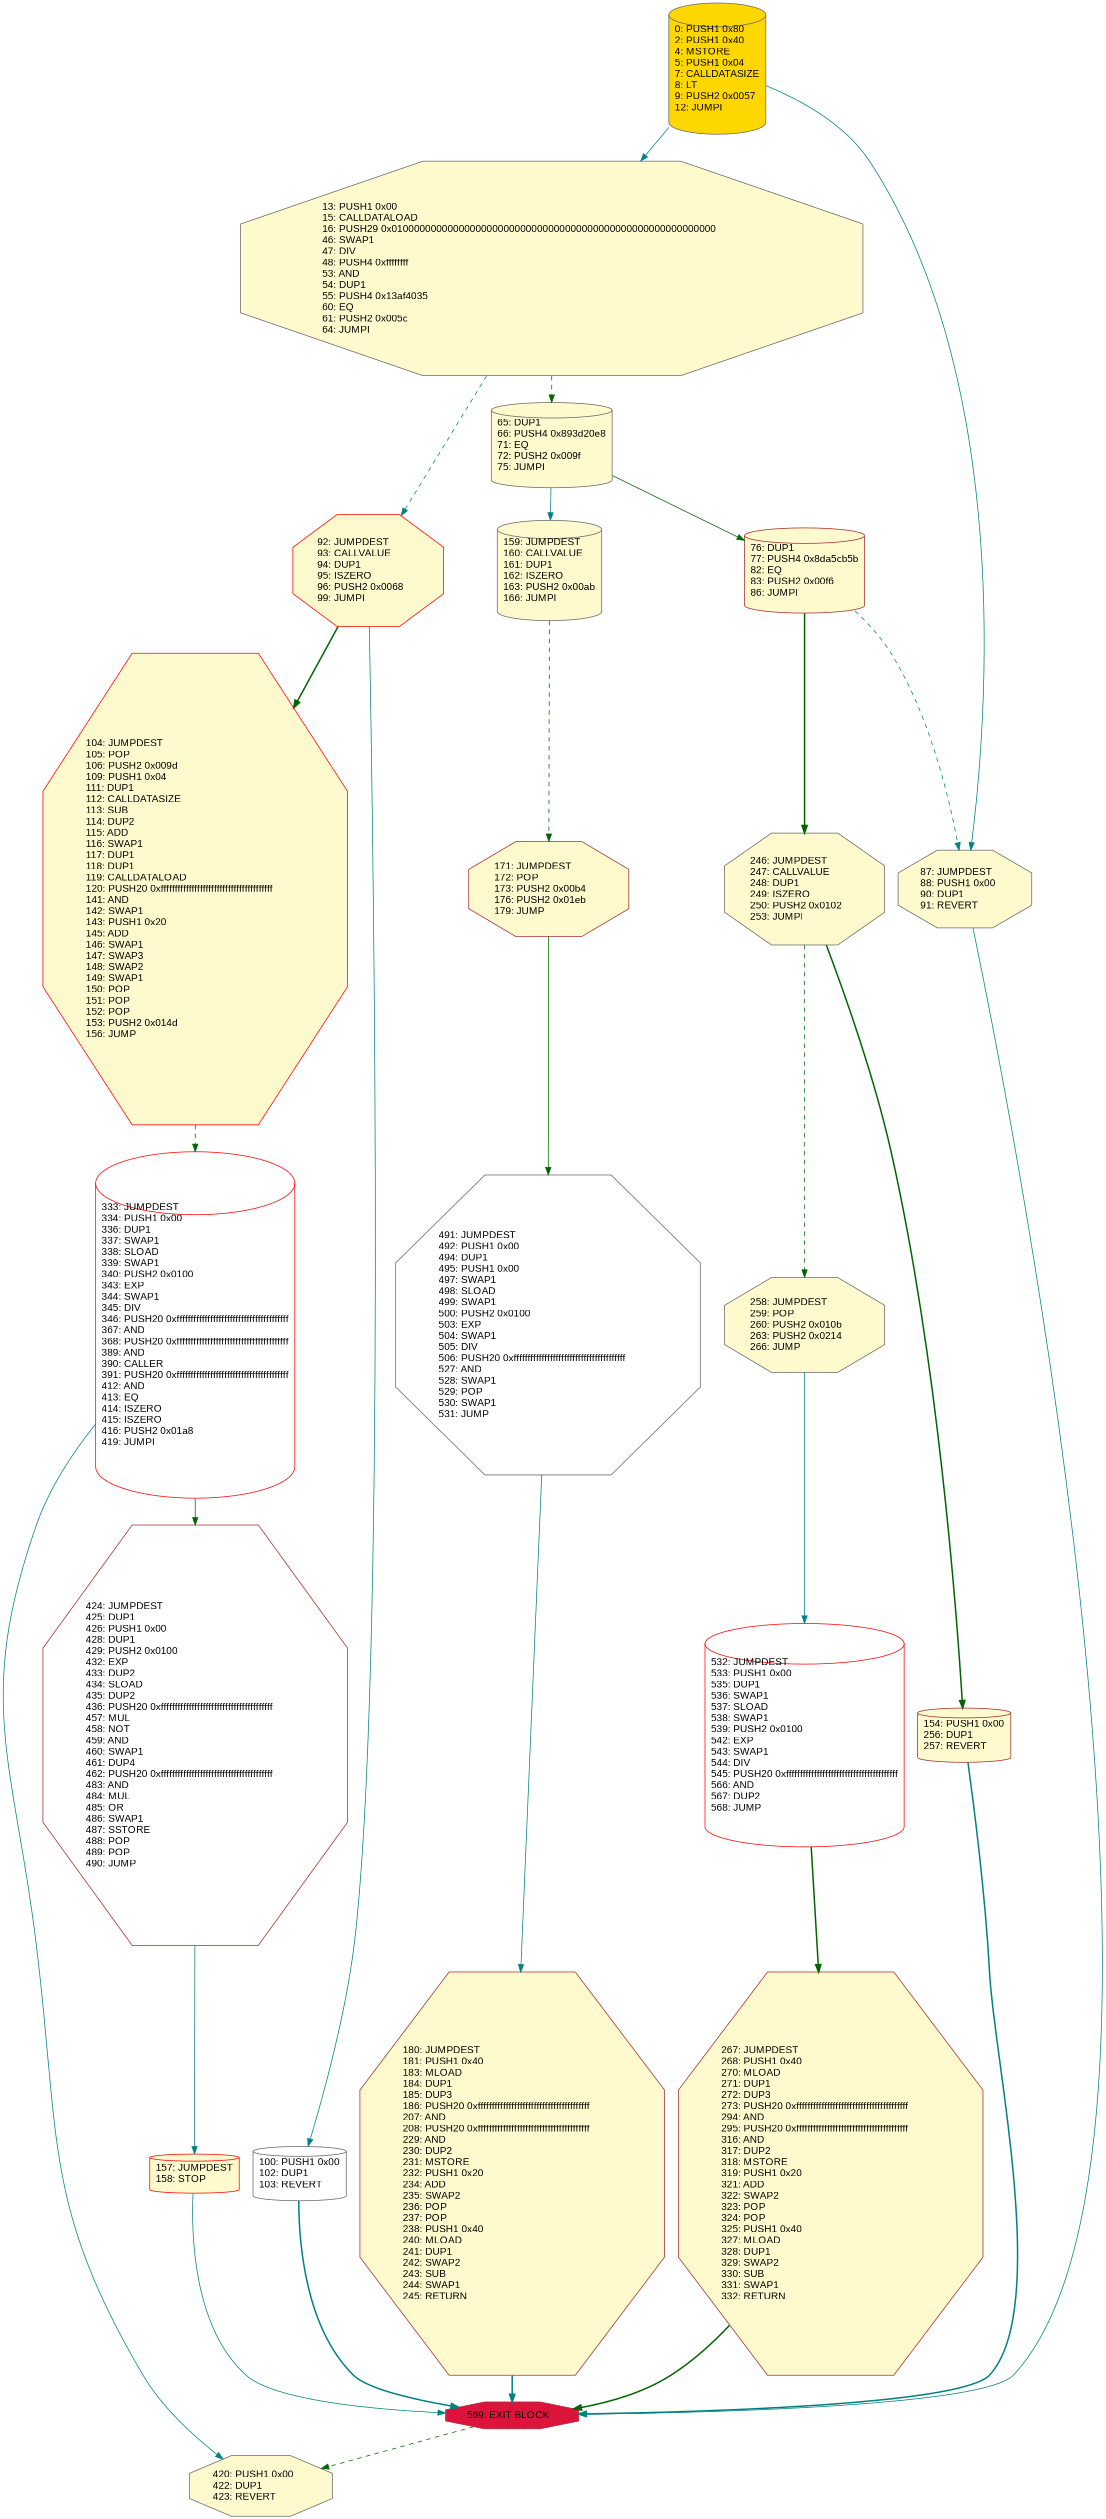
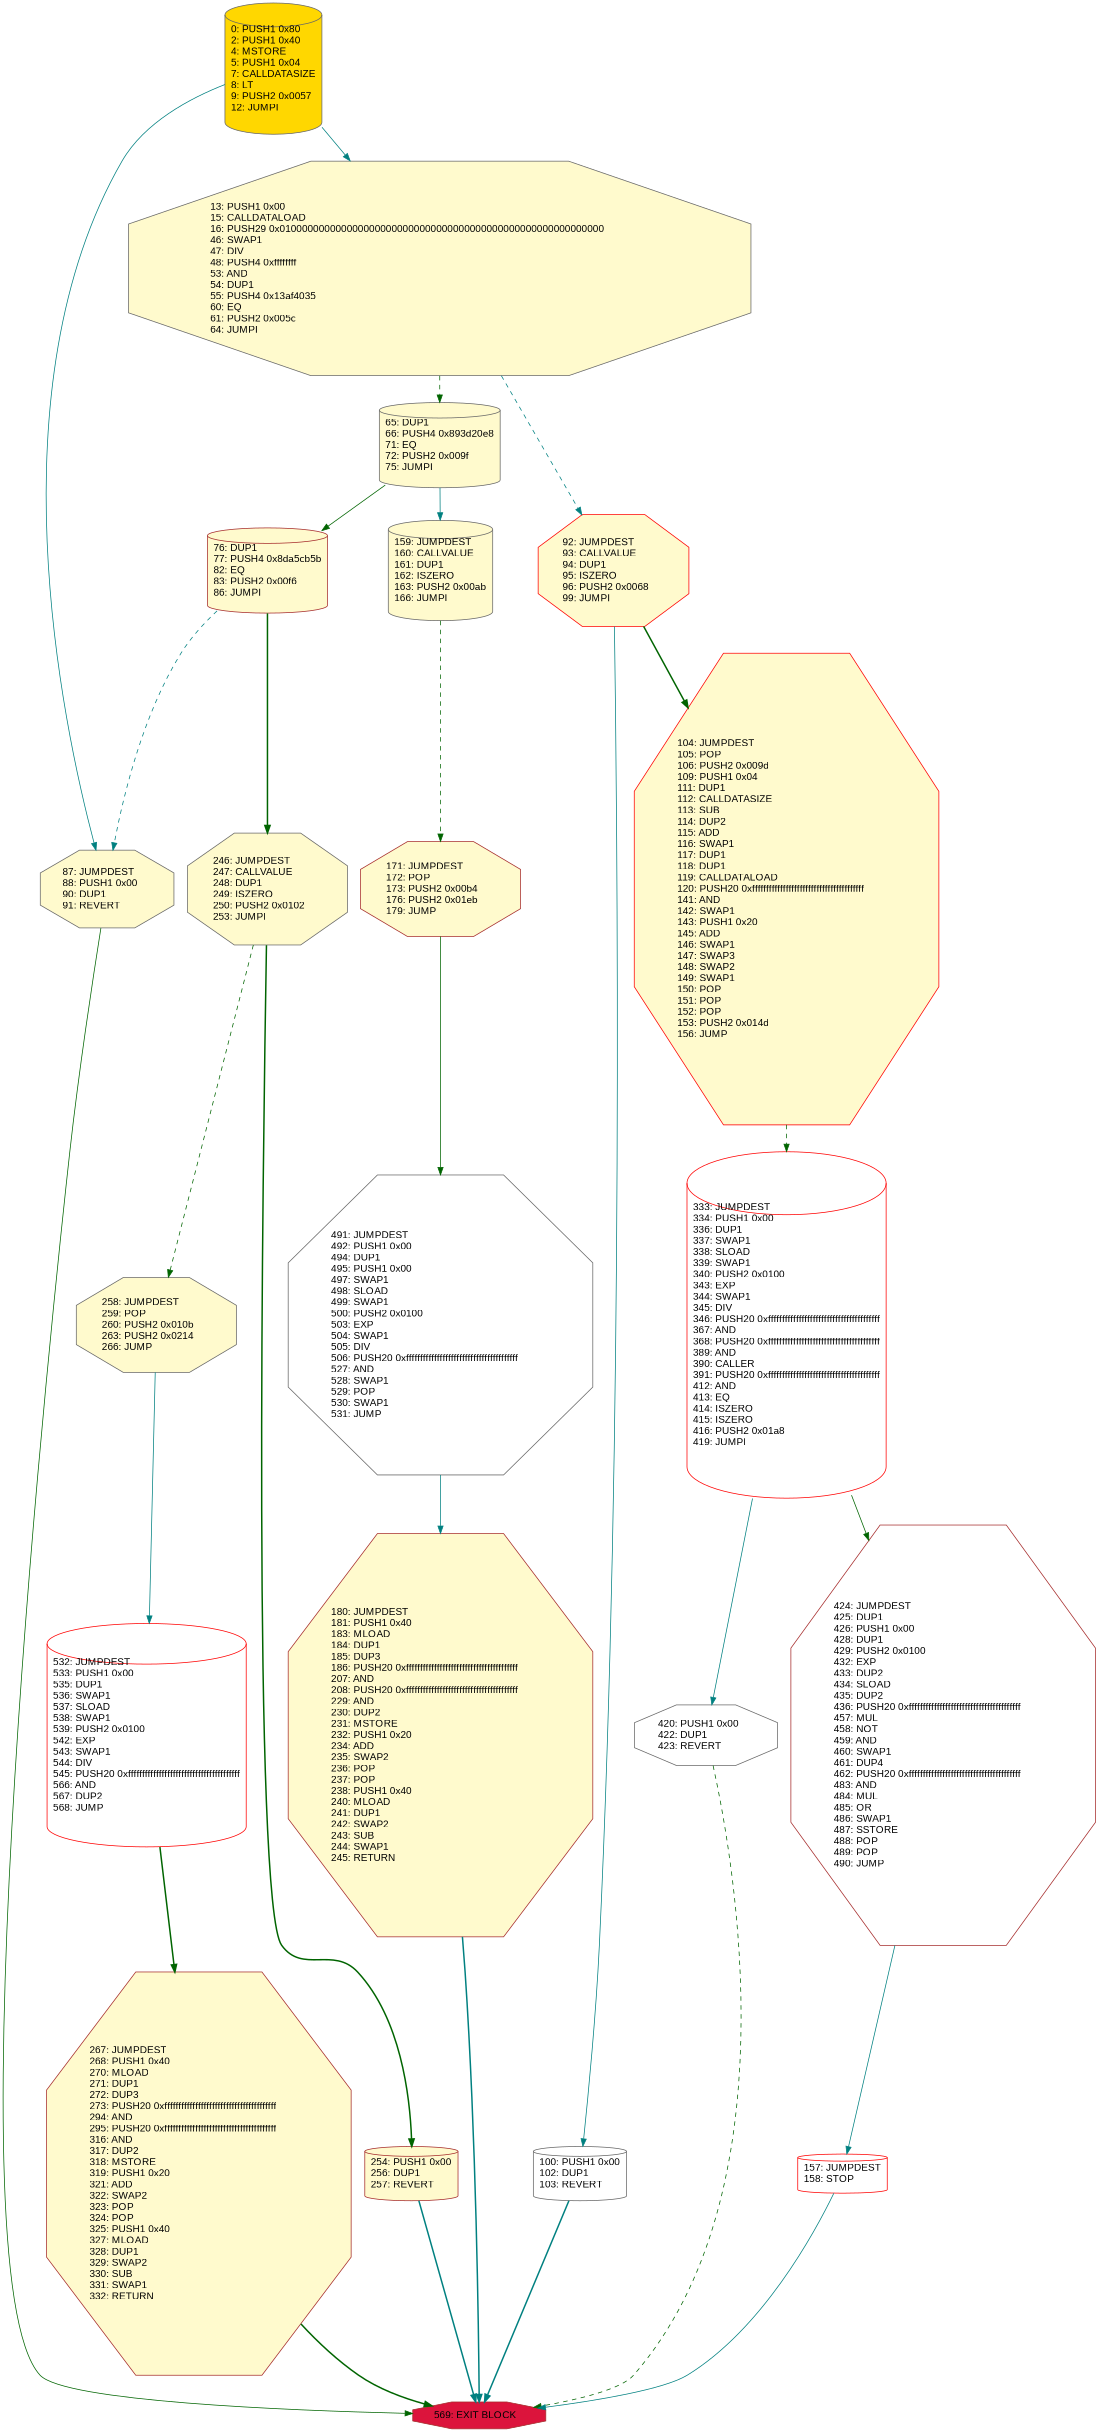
(964, 1735) -> (411, 2174)
(1100, 1870) -> (12, 1836)
(194, 2174) -> (842, 2174)
(401, 2447) -> (734, 2130)
(261, 2486) -> (706, 1735)
